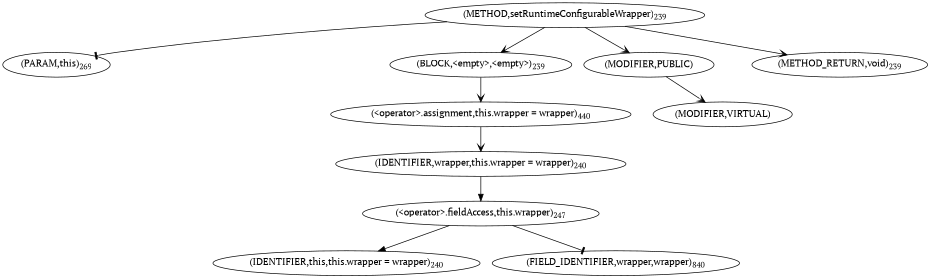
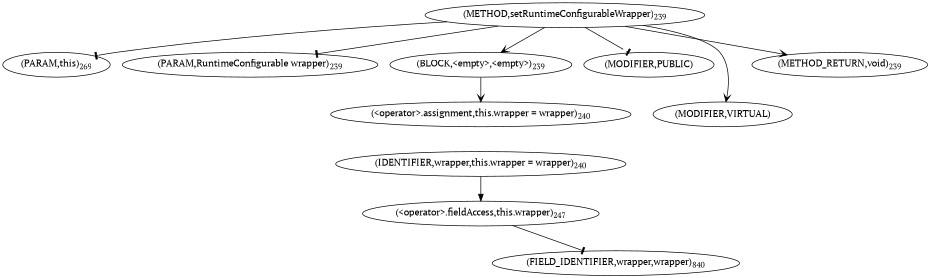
(604, 38) -> (604, 38)
none -> (250, 65)
(683, 88) -> (713, 46)
(584, 113) -> (584, 113)
(481, 136) -> none
(347, 263) -> none
